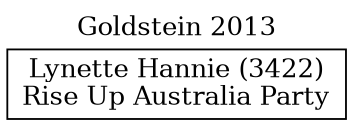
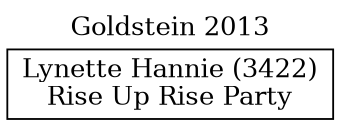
(177, 84) -> (170, 84)
